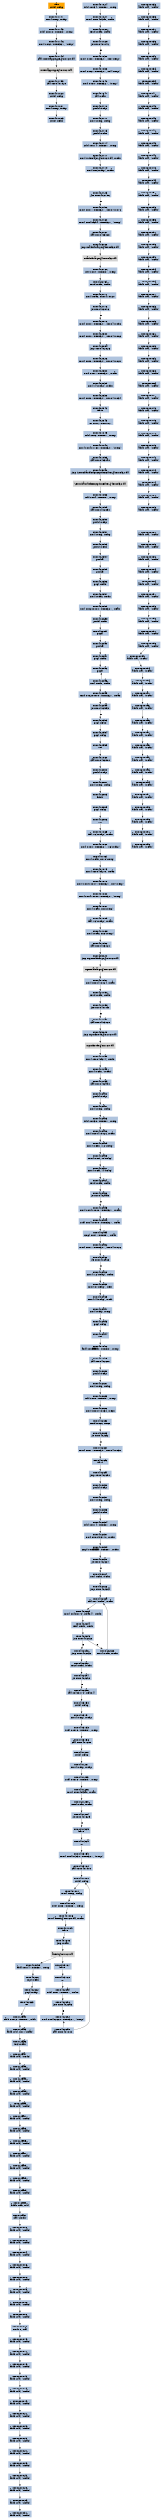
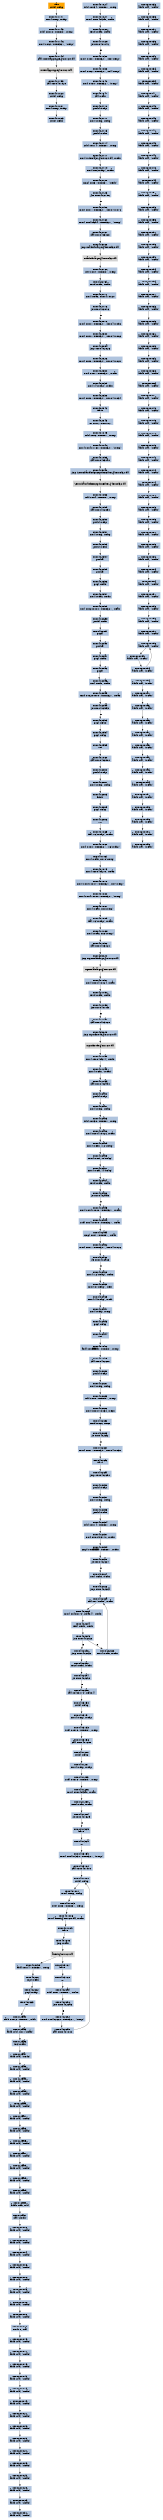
none -> (100, 88)
none -> (100, 182)
none -> (149, 521)
(143, 675) -> (151, 659)
(101, 677) -> (99, 675)
none -> (100, 801)
none -> (100, 1303)
(100, 1479) -> none
(64, 2025) -> (62, 2024)
